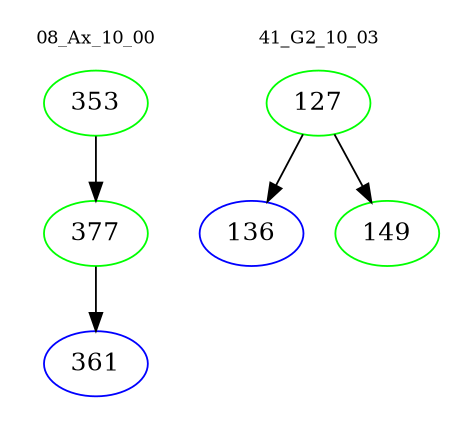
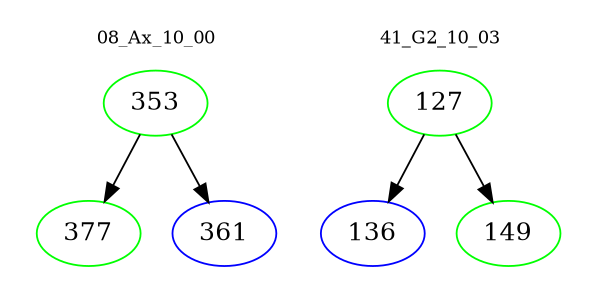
(96, 290) -> (186, 160)
